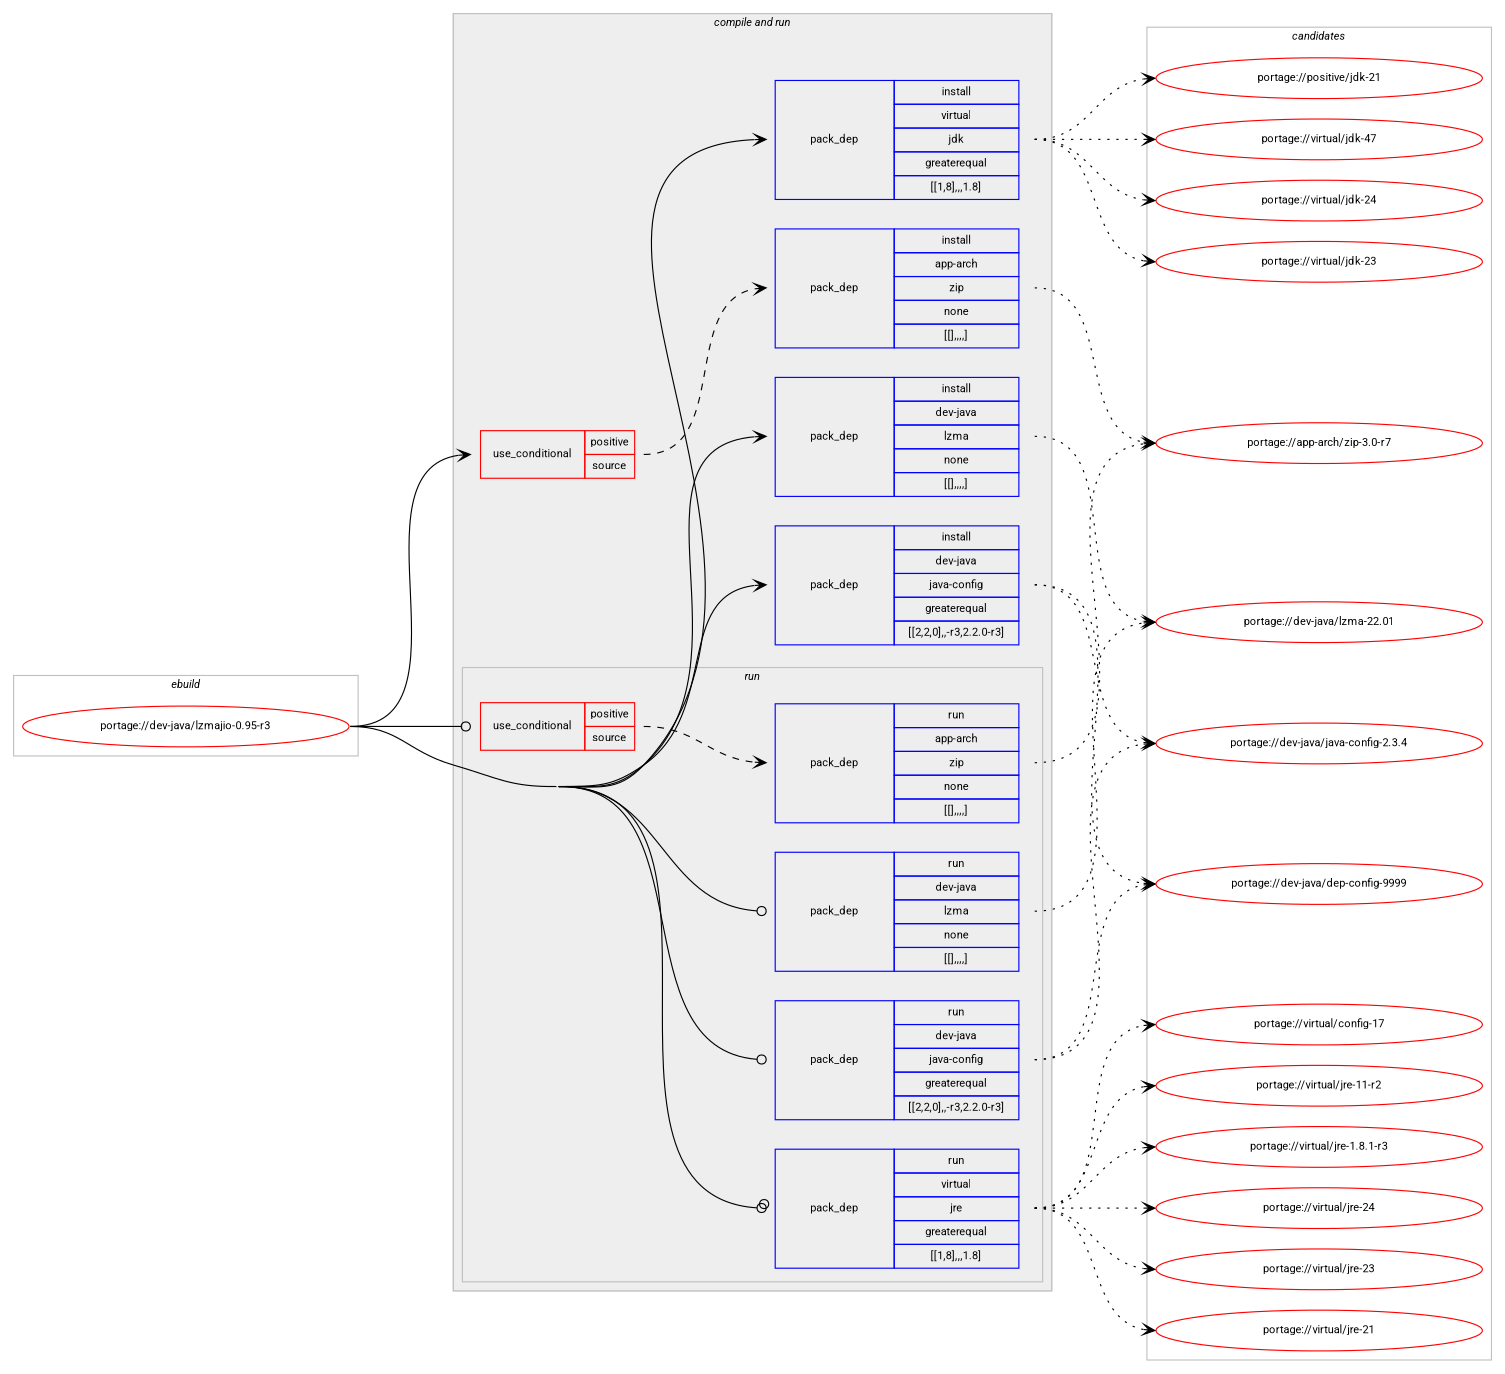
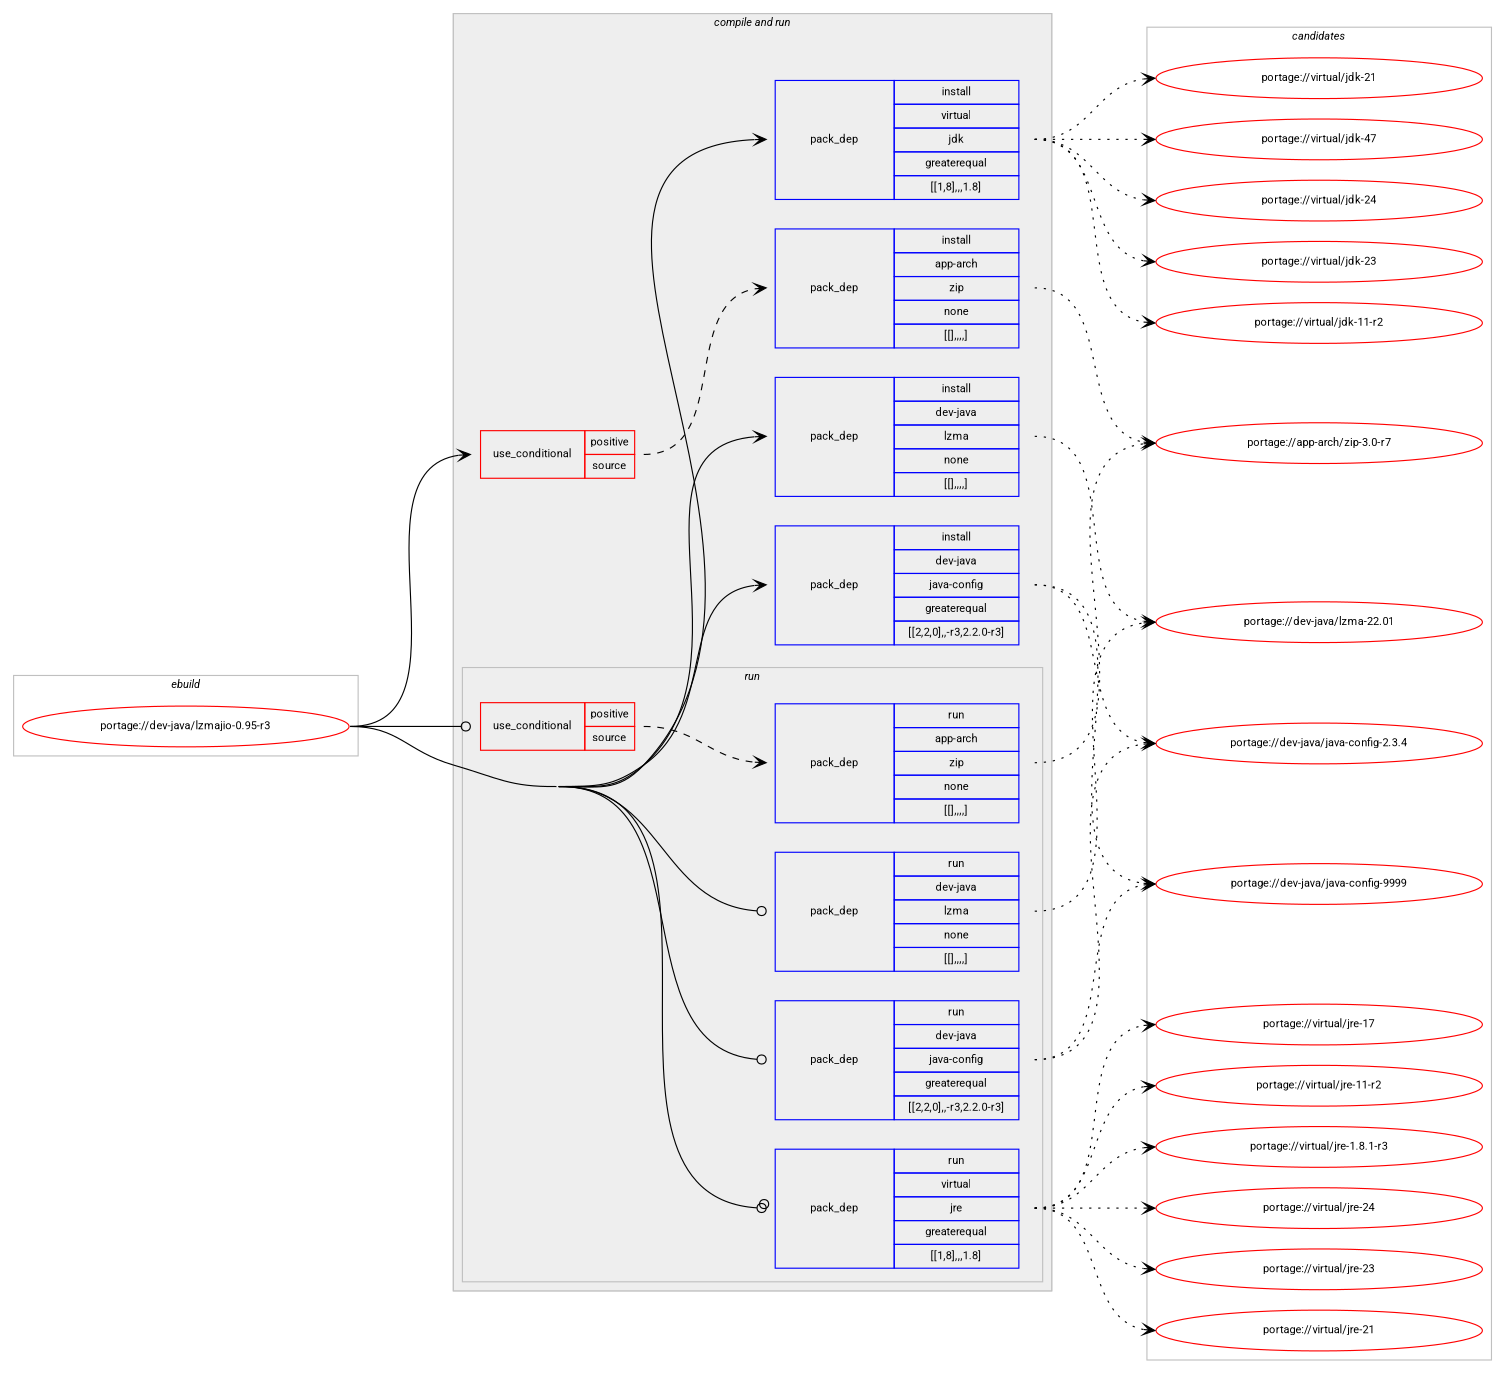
(1319, 78) -> (1319, 78)
none -> (1319, 323)
(1319, 884) -> (1319, 884)
(1319, 1025) -> (1319, 1025)
